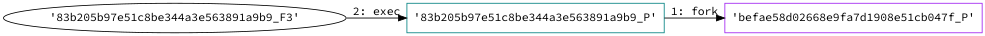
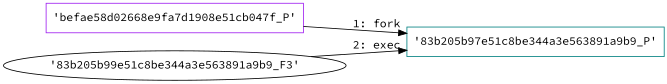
(175, 18) -> (175, 66)
(690, 18) -> (351, 30)
